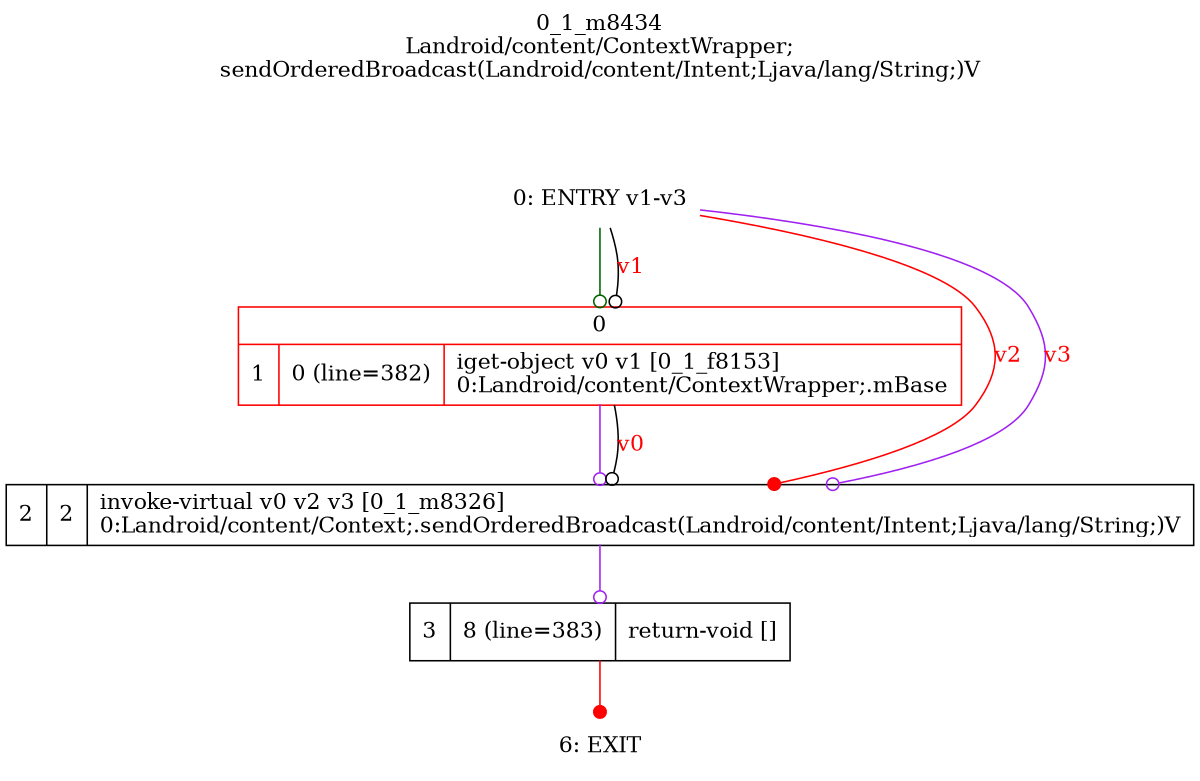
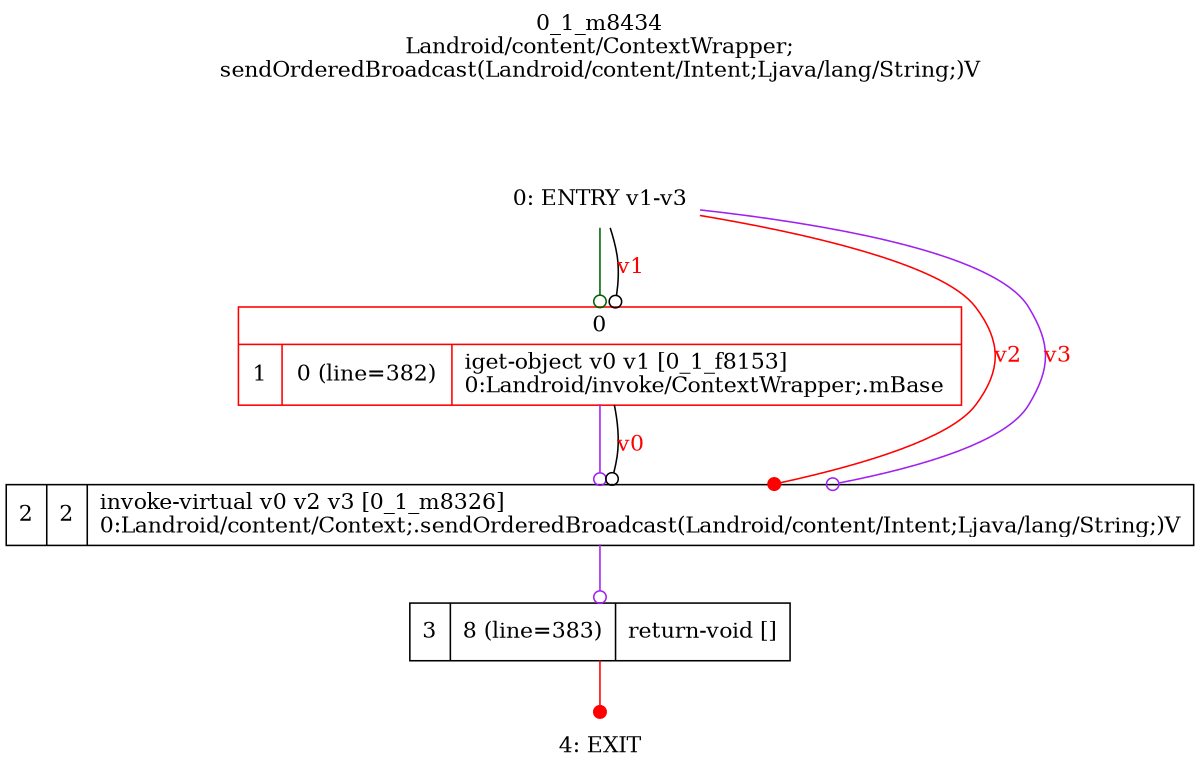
(703, 386) -> (704, 386)
(600, 746) -> (600, 746)
